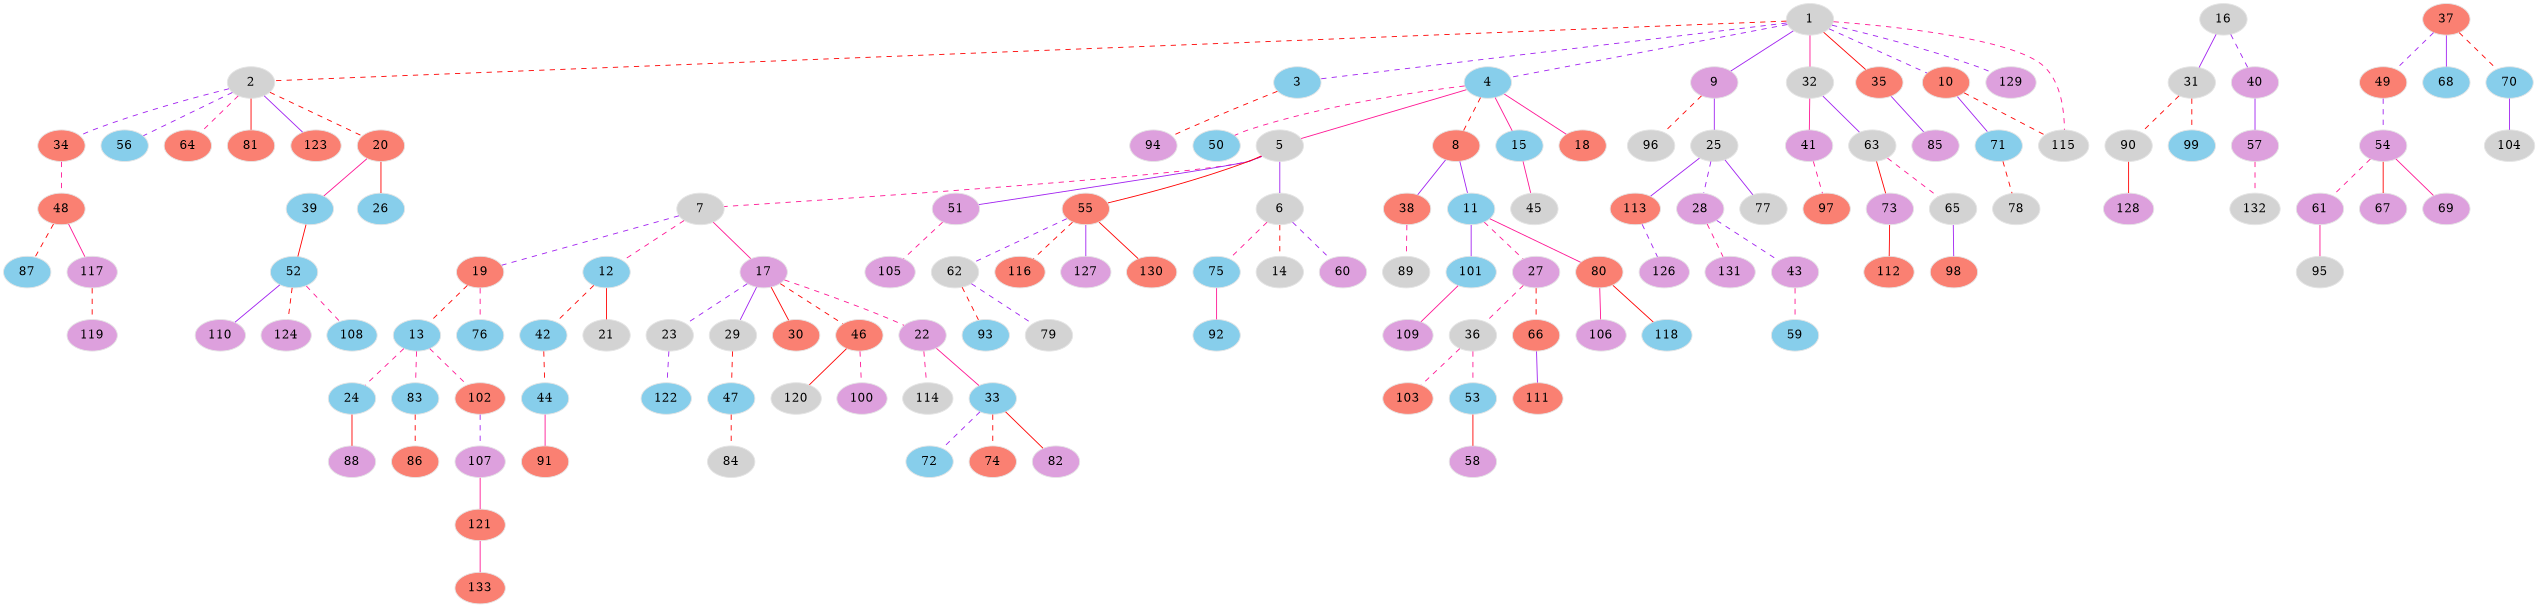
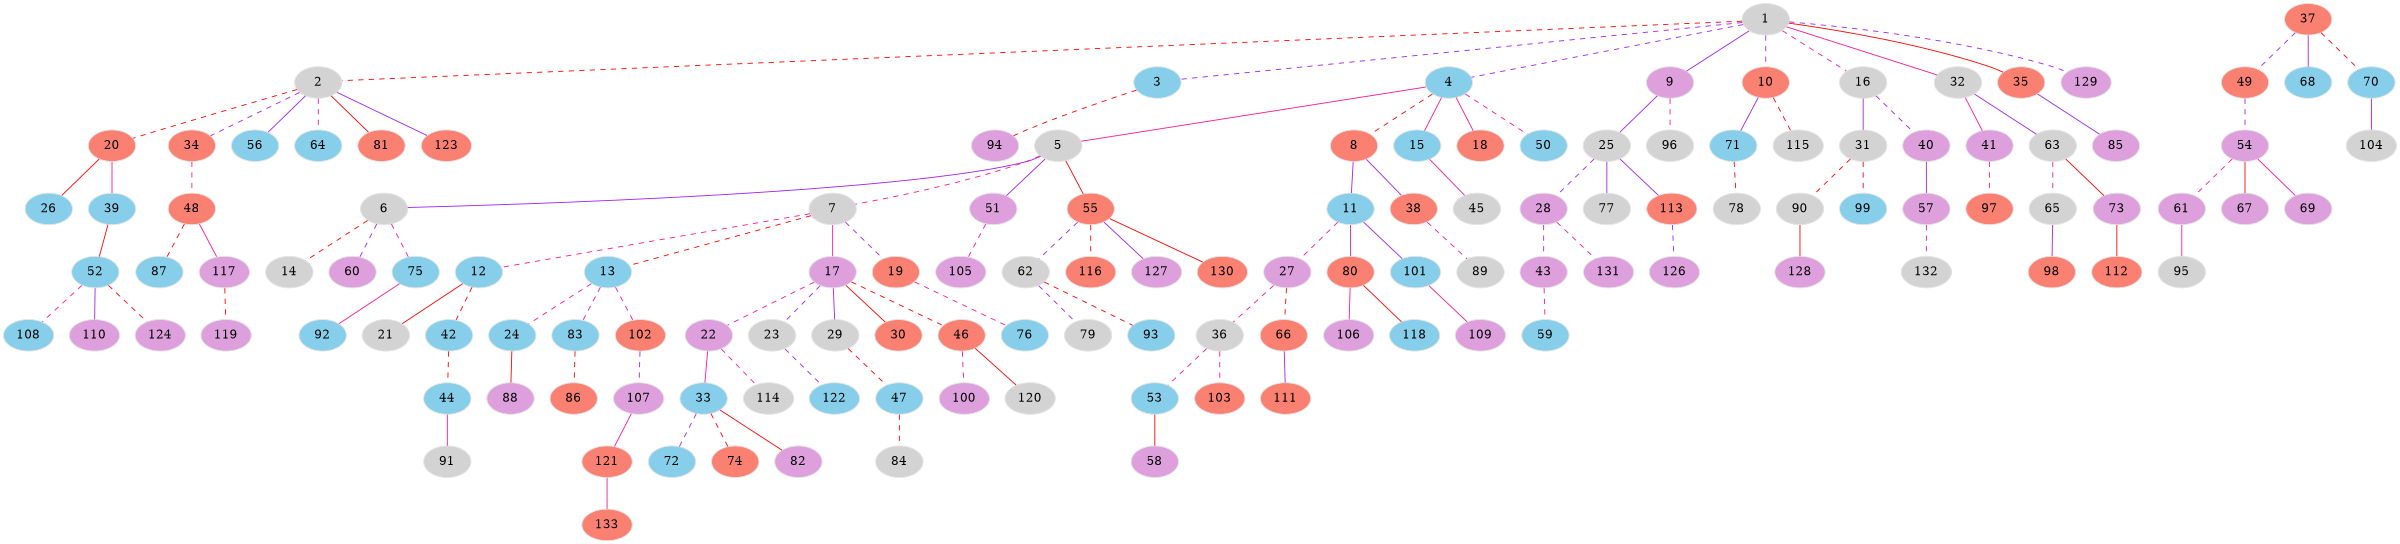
(1975, 40) -> (1814, 51)
(188, 114) -> (287, 114)
(1683, 114) -> (1670, 114)
(188, 146) -> (318, 146)
(449, 304) -> (720, 241)
(545, 462) -> (447, 462)
